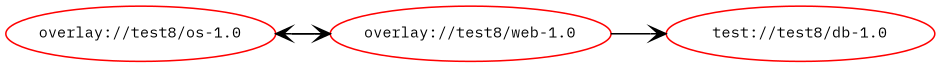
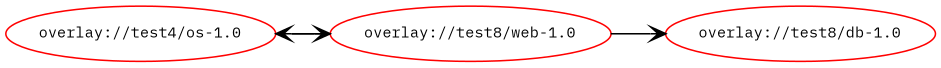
(141, 34) -> (141, 34)
(801, 34) -> (801, 34)
